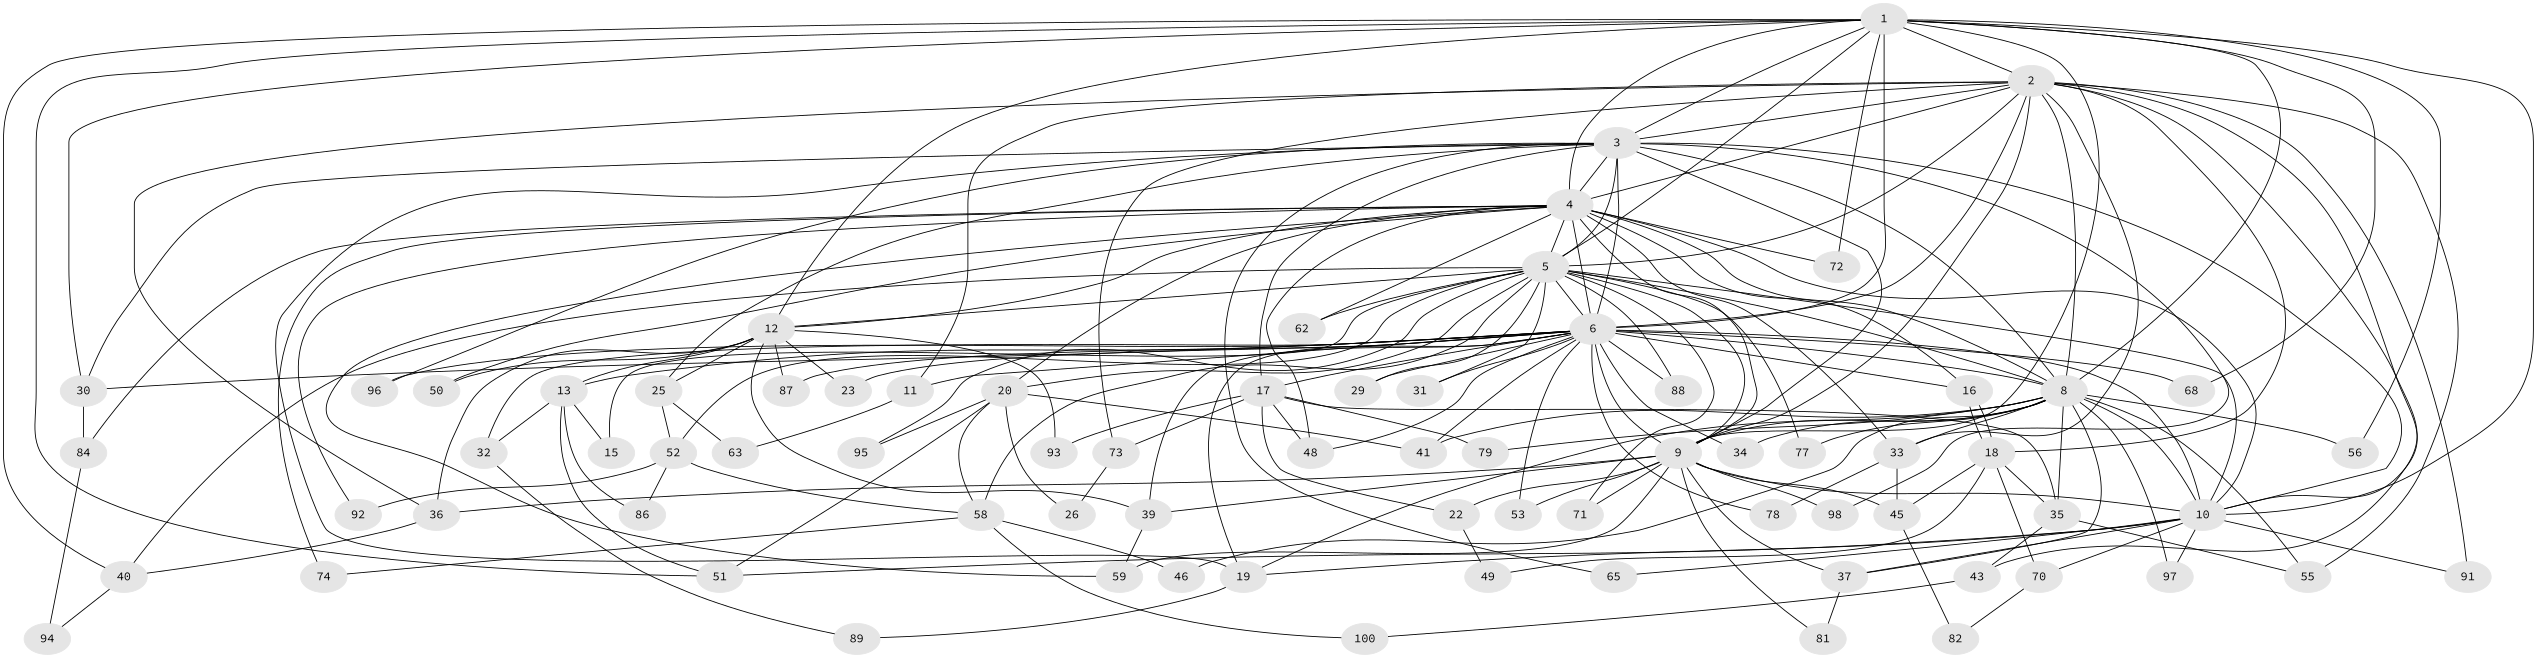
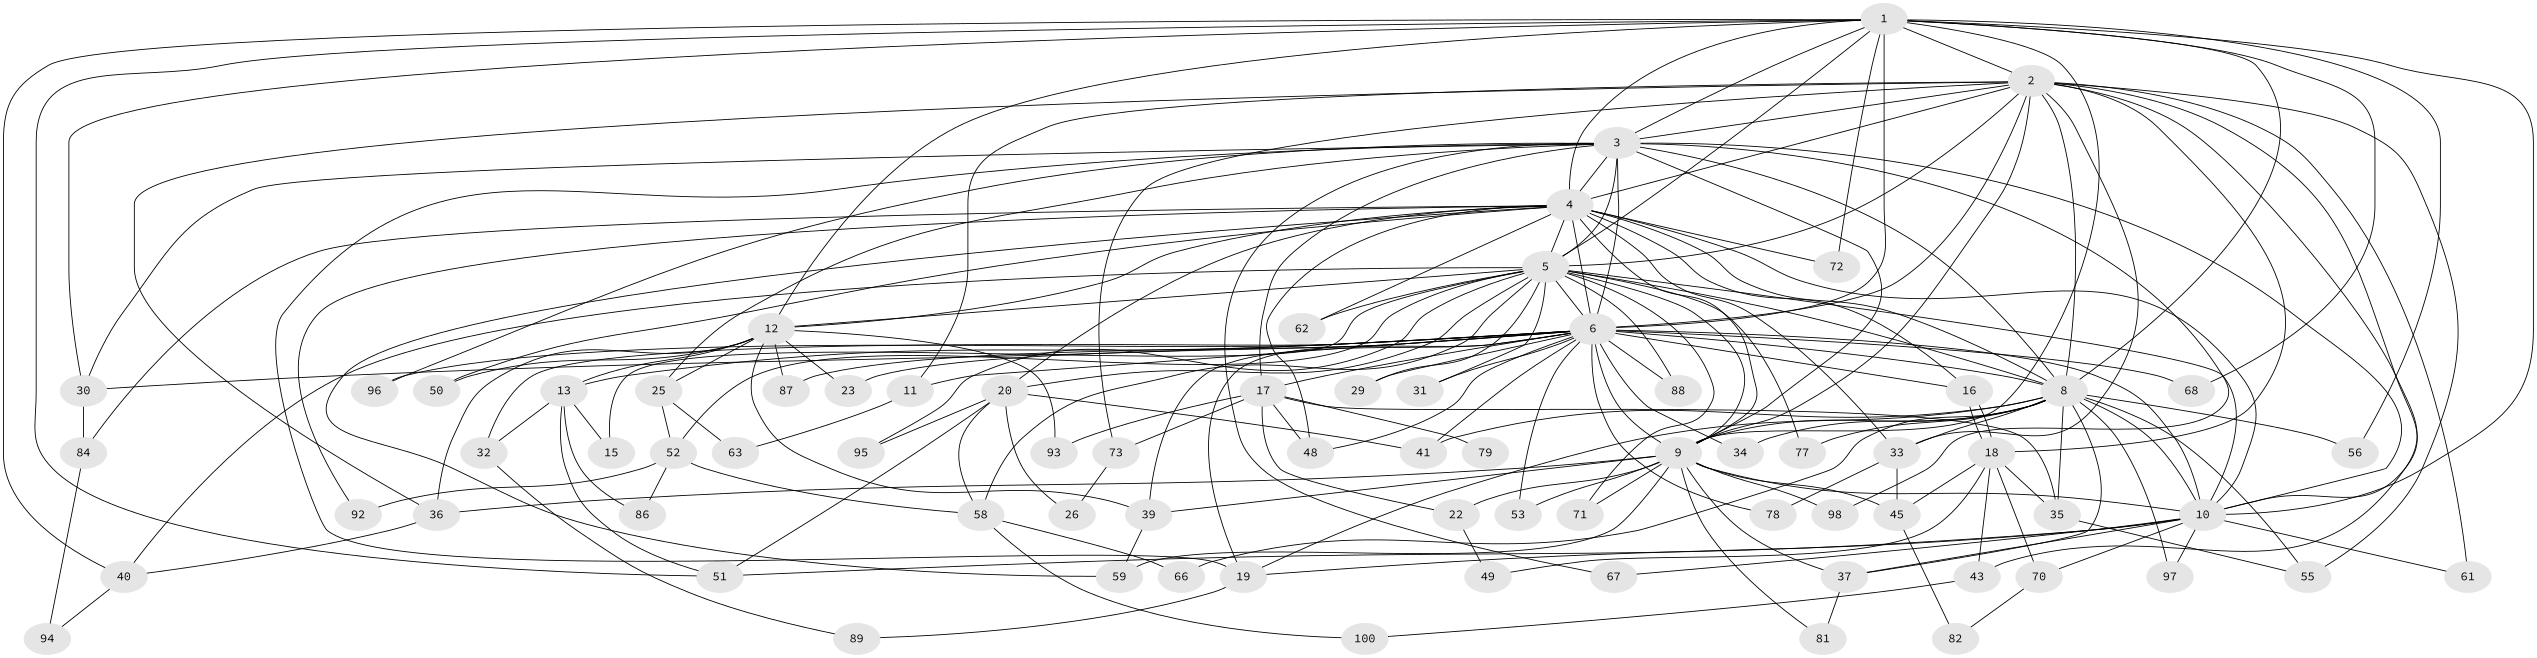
(1776, 427) -> none
(2005, 555) -> (1984, 515)
(324, 577) -> none
(1181, 577) -> (1181, 577)
(1614, 577) -> (1614, 577)
(2468, 577) -> (2468, 577)
